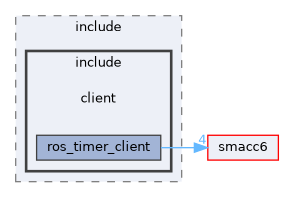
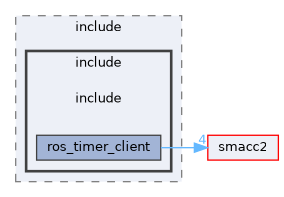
(99, 99) -> (99, 99)
(243, 148) -> (243, 148)
